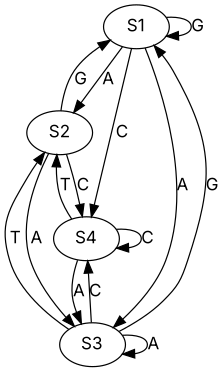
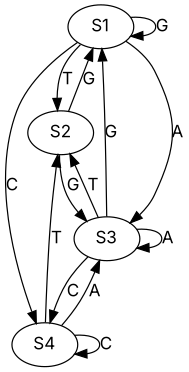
(108, 80) -> (68, 80)
(74, 179) -> none
(37, 239) -> (73, 186)
